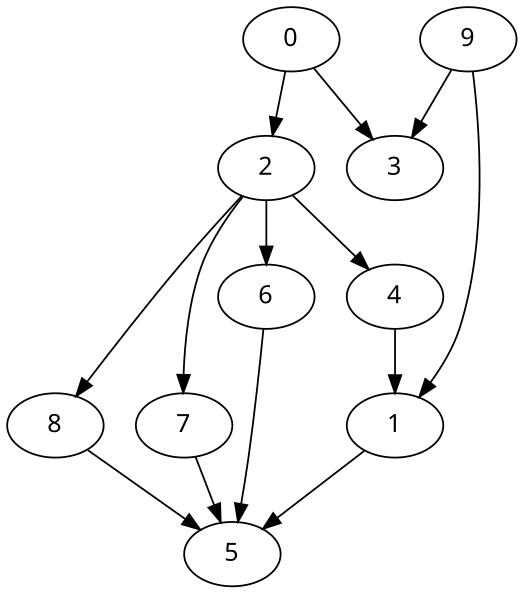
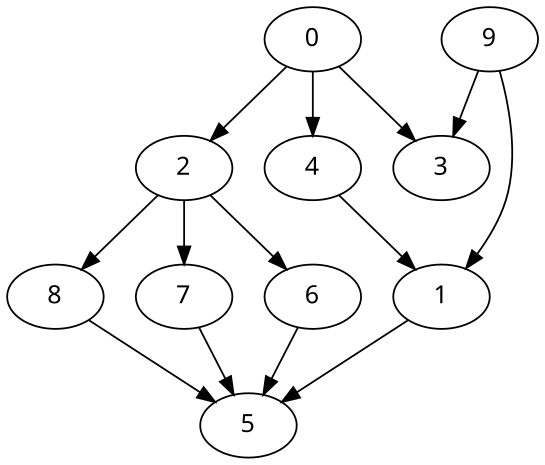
(324, 226) -> (313, 95)
